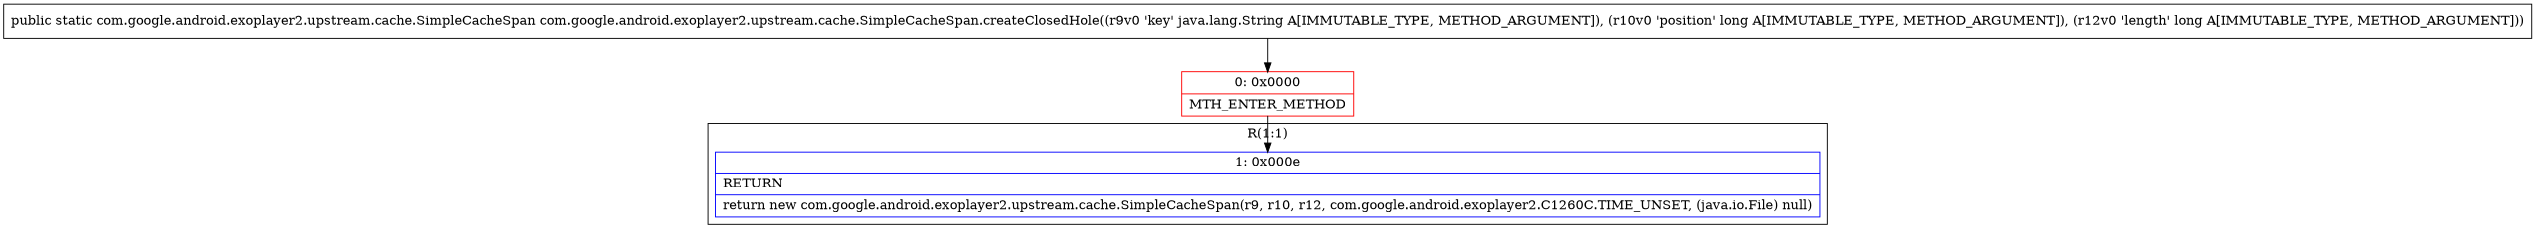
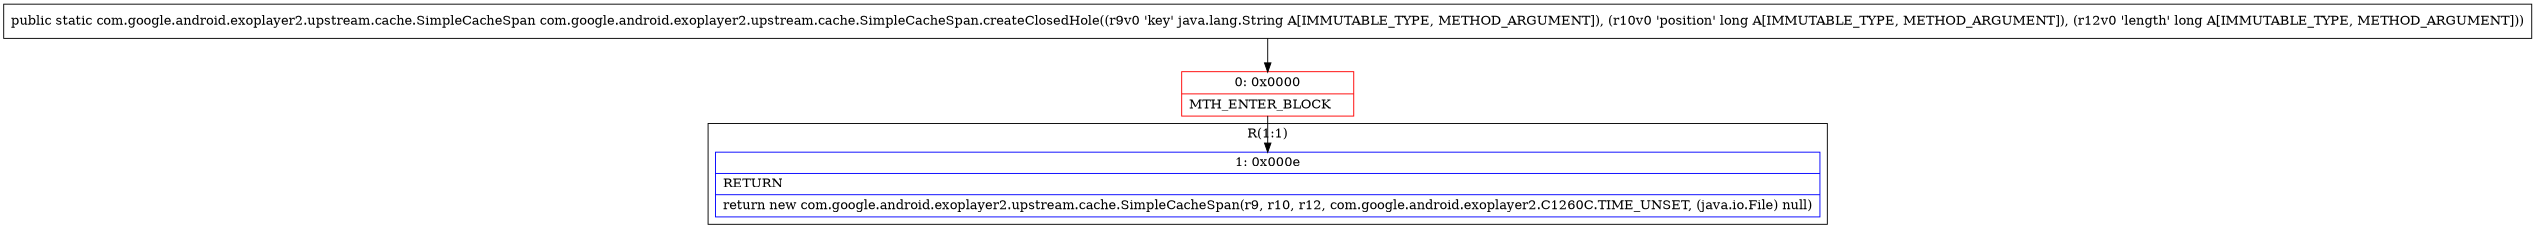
(1268, 105) -> (1260, 105)
